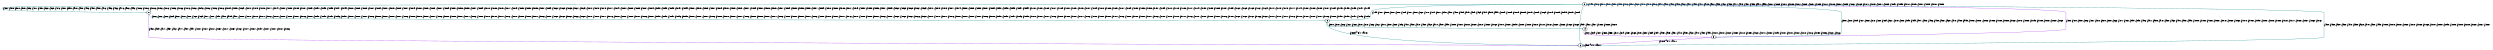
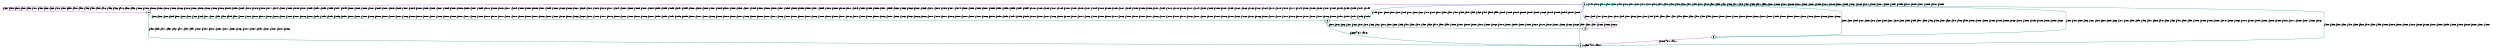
(720, 5) -> (720, 5)
(2009, 9) -> (2009, 9)
(1646, 36) -> (1613, 21)
(852, 43) -> (852, 43)
